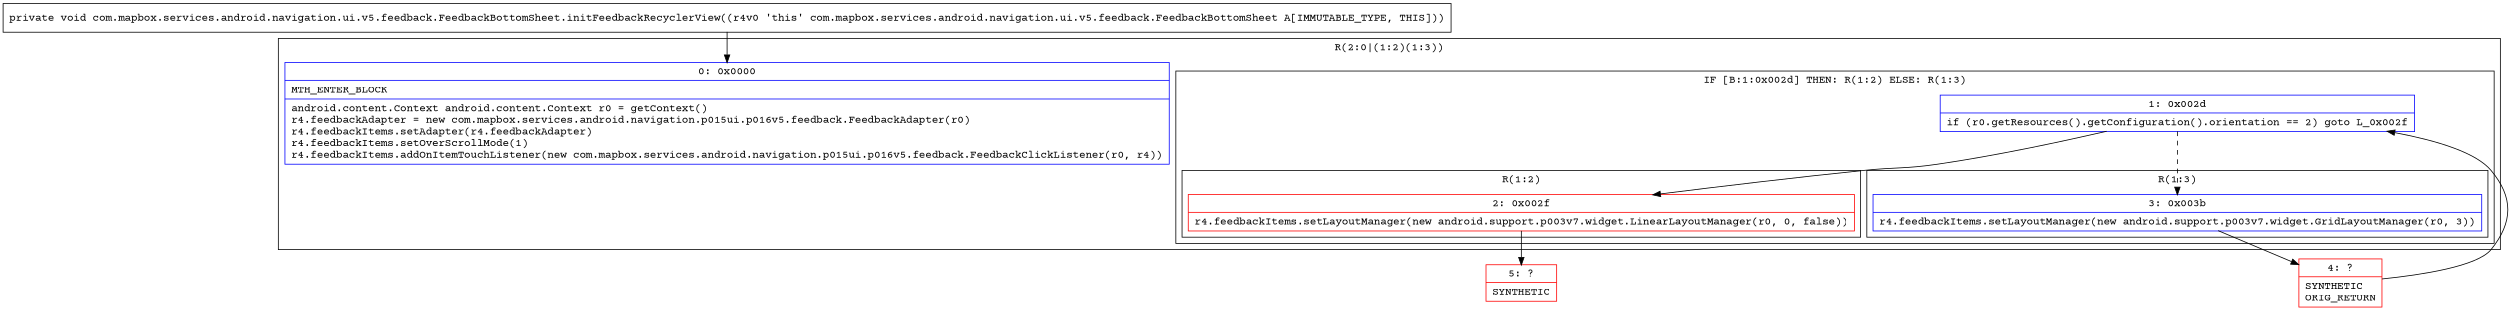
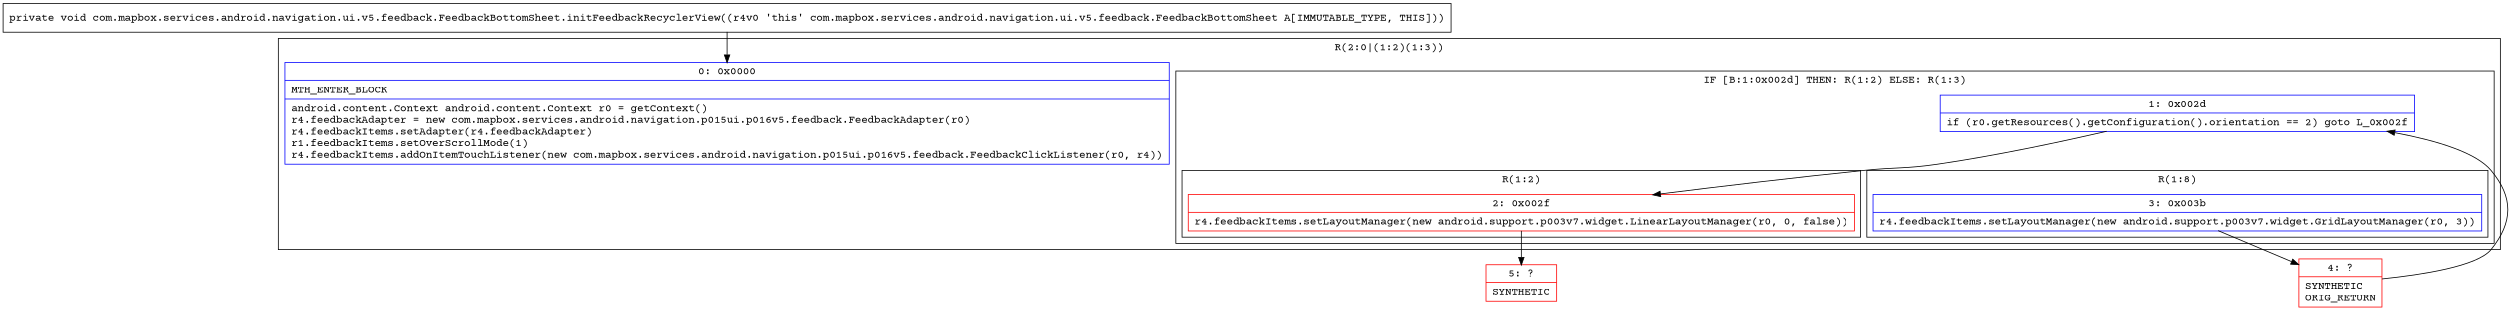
(410, 143) -> (410, 143)
(2177, 159) -> none
(2177, 179) -> (2177, 179)
